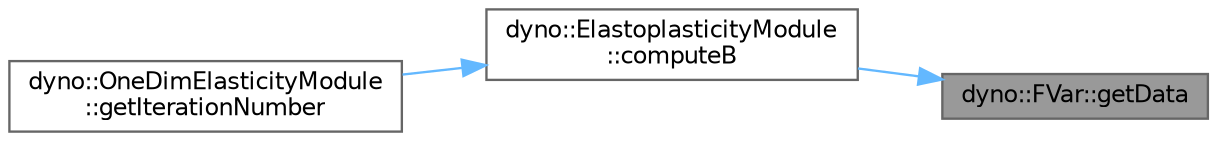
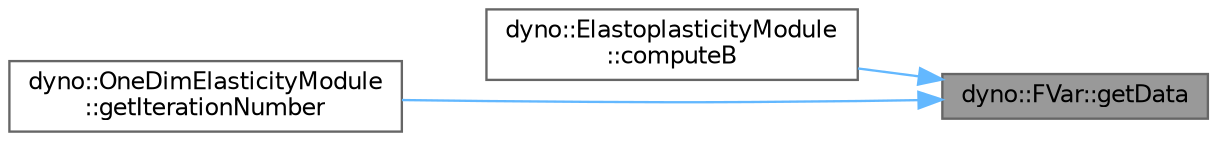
(432, 71) -> (660, 102)
